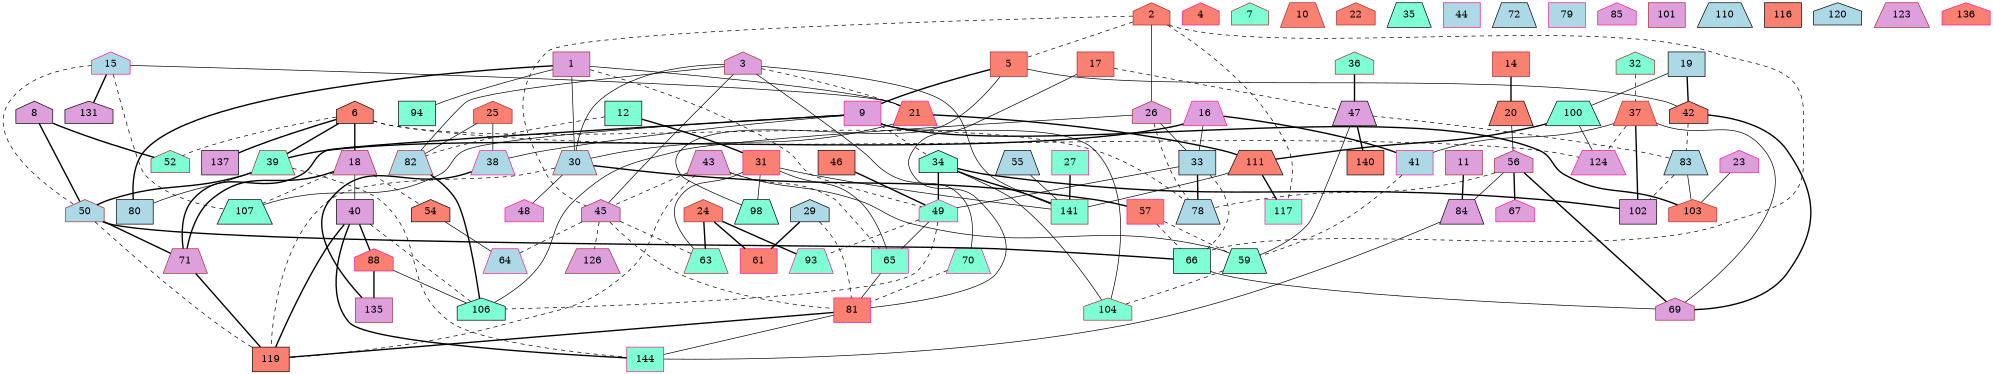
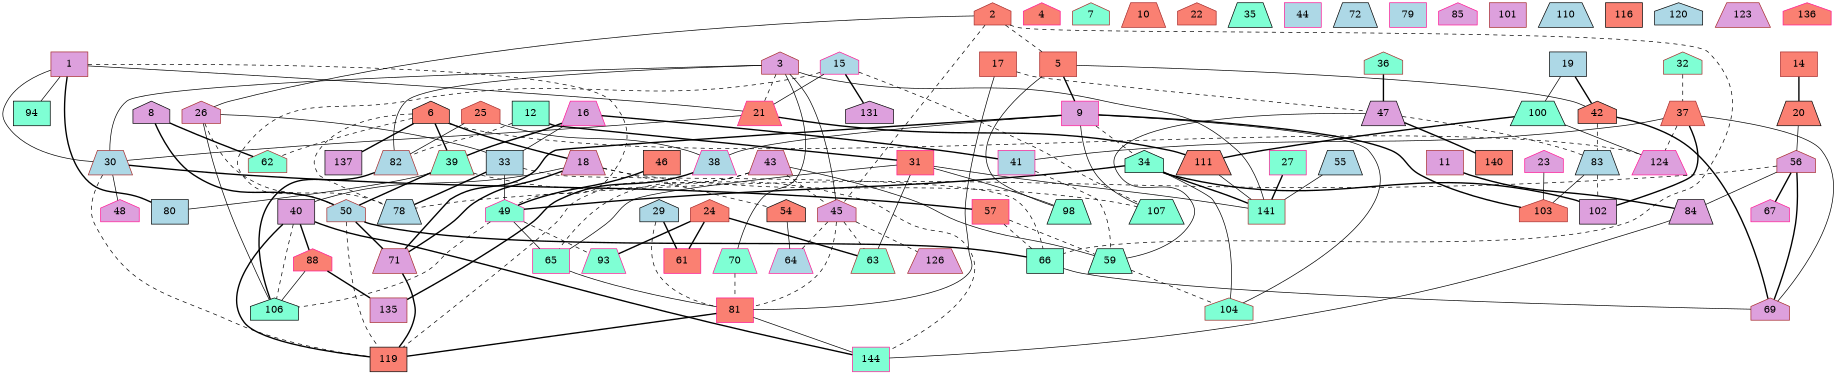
(170, 163) -> (268, 163)
(1283, 212) -> none
